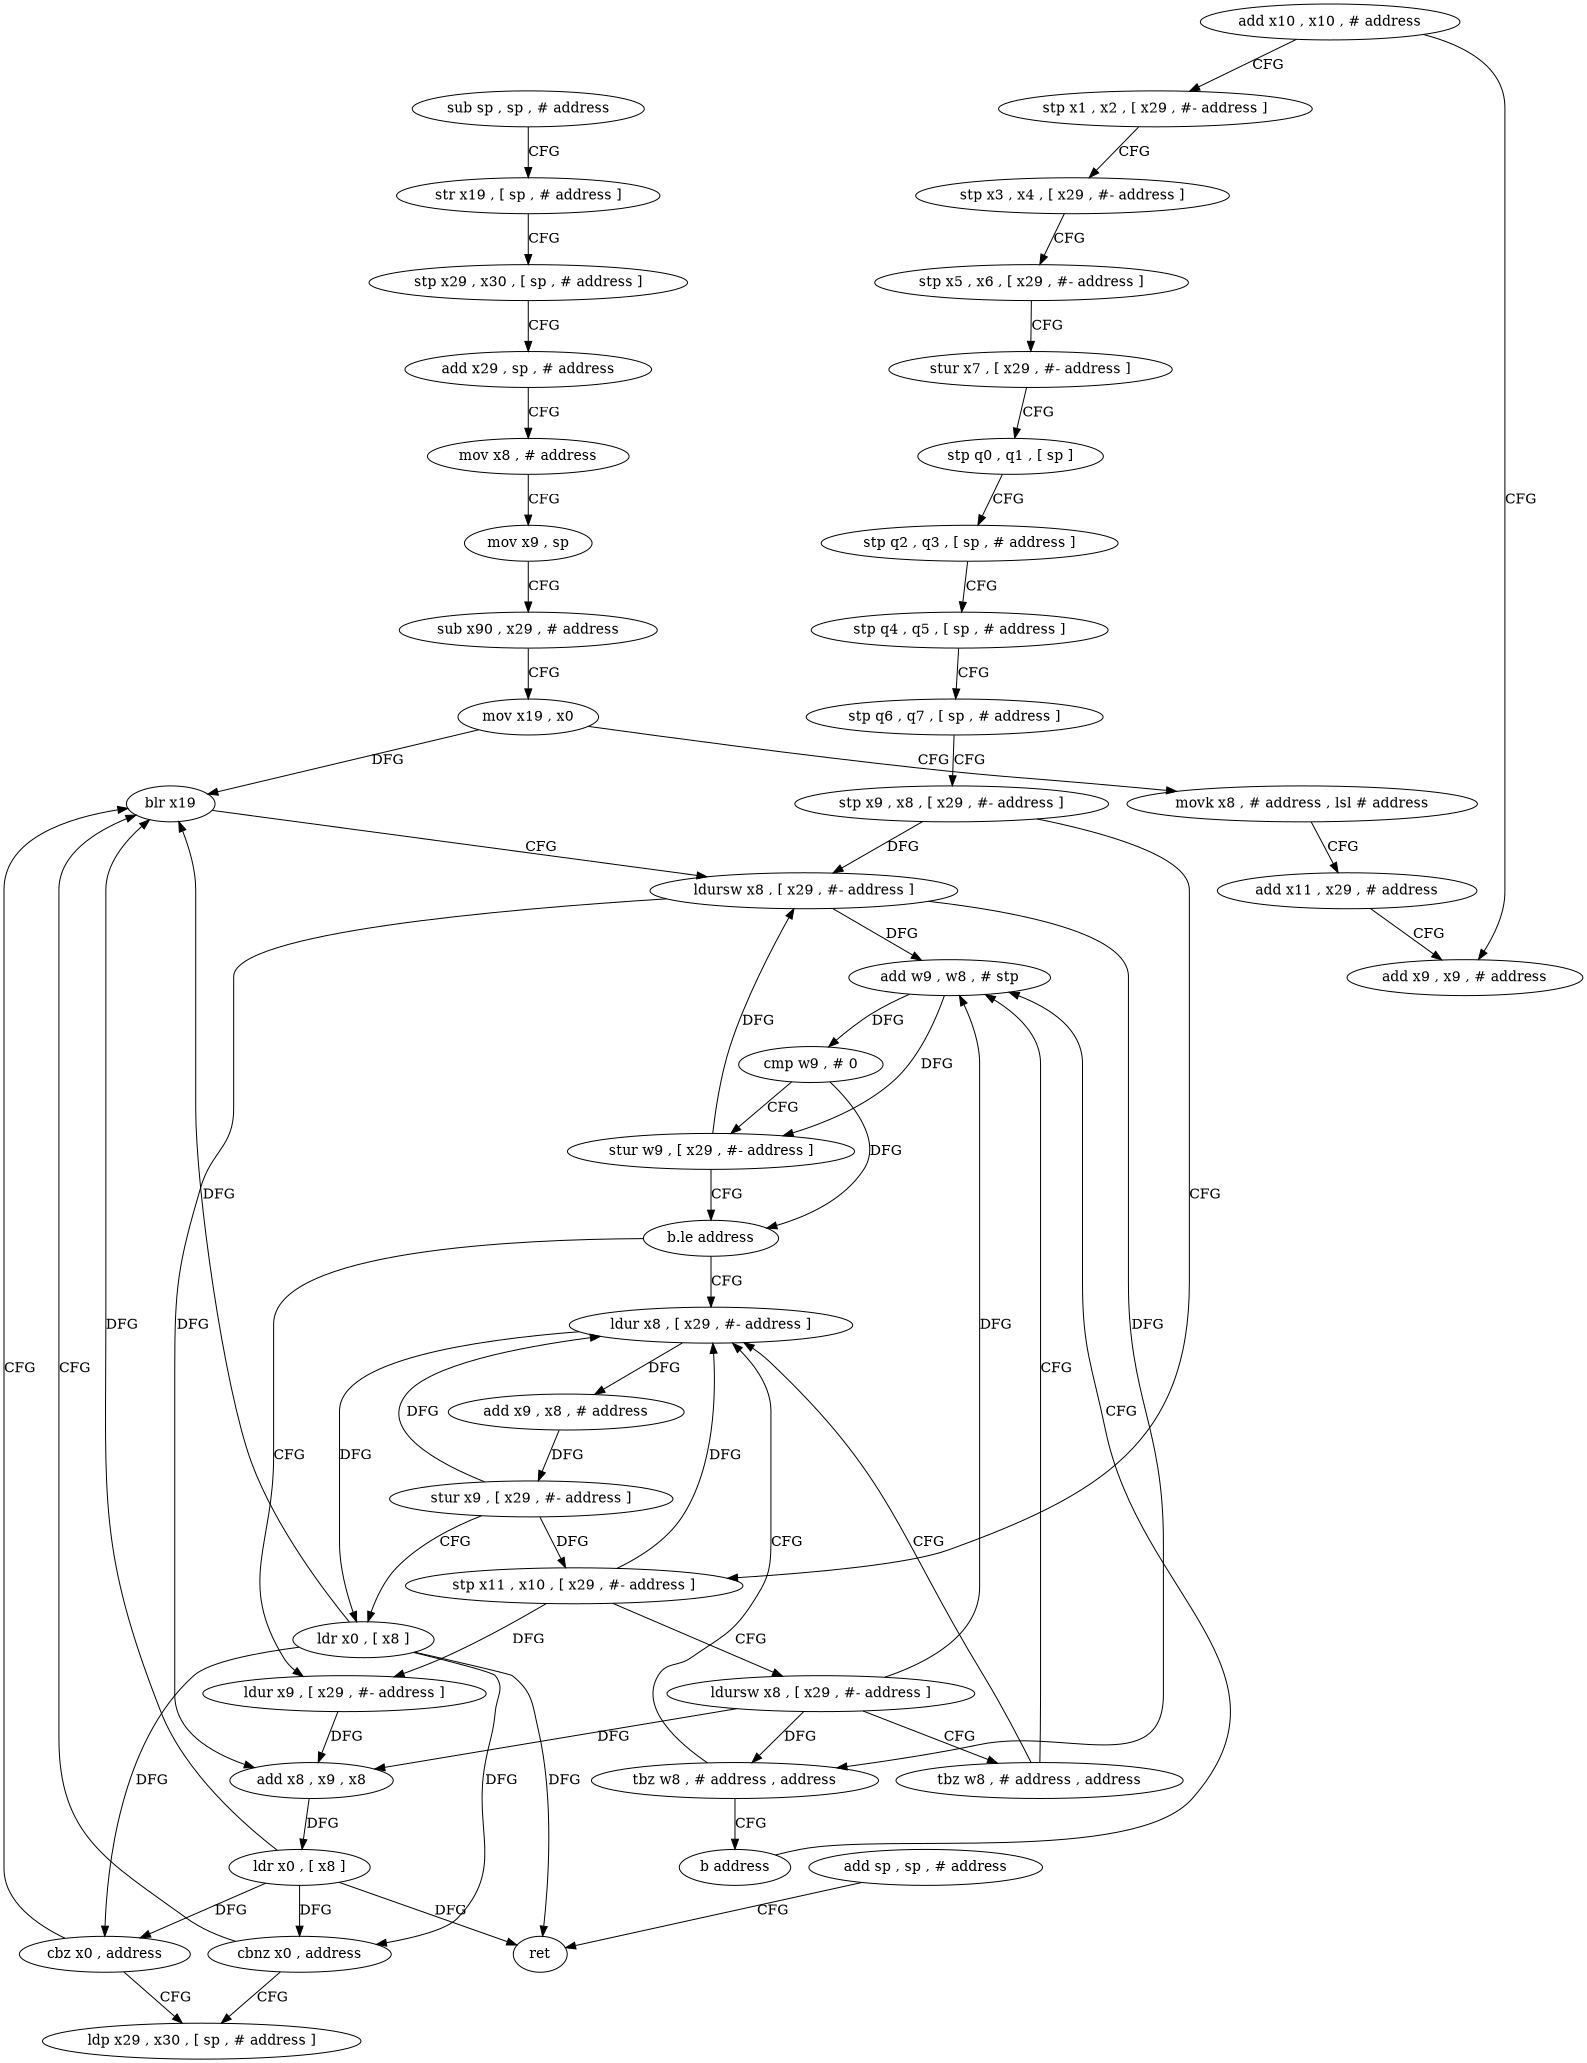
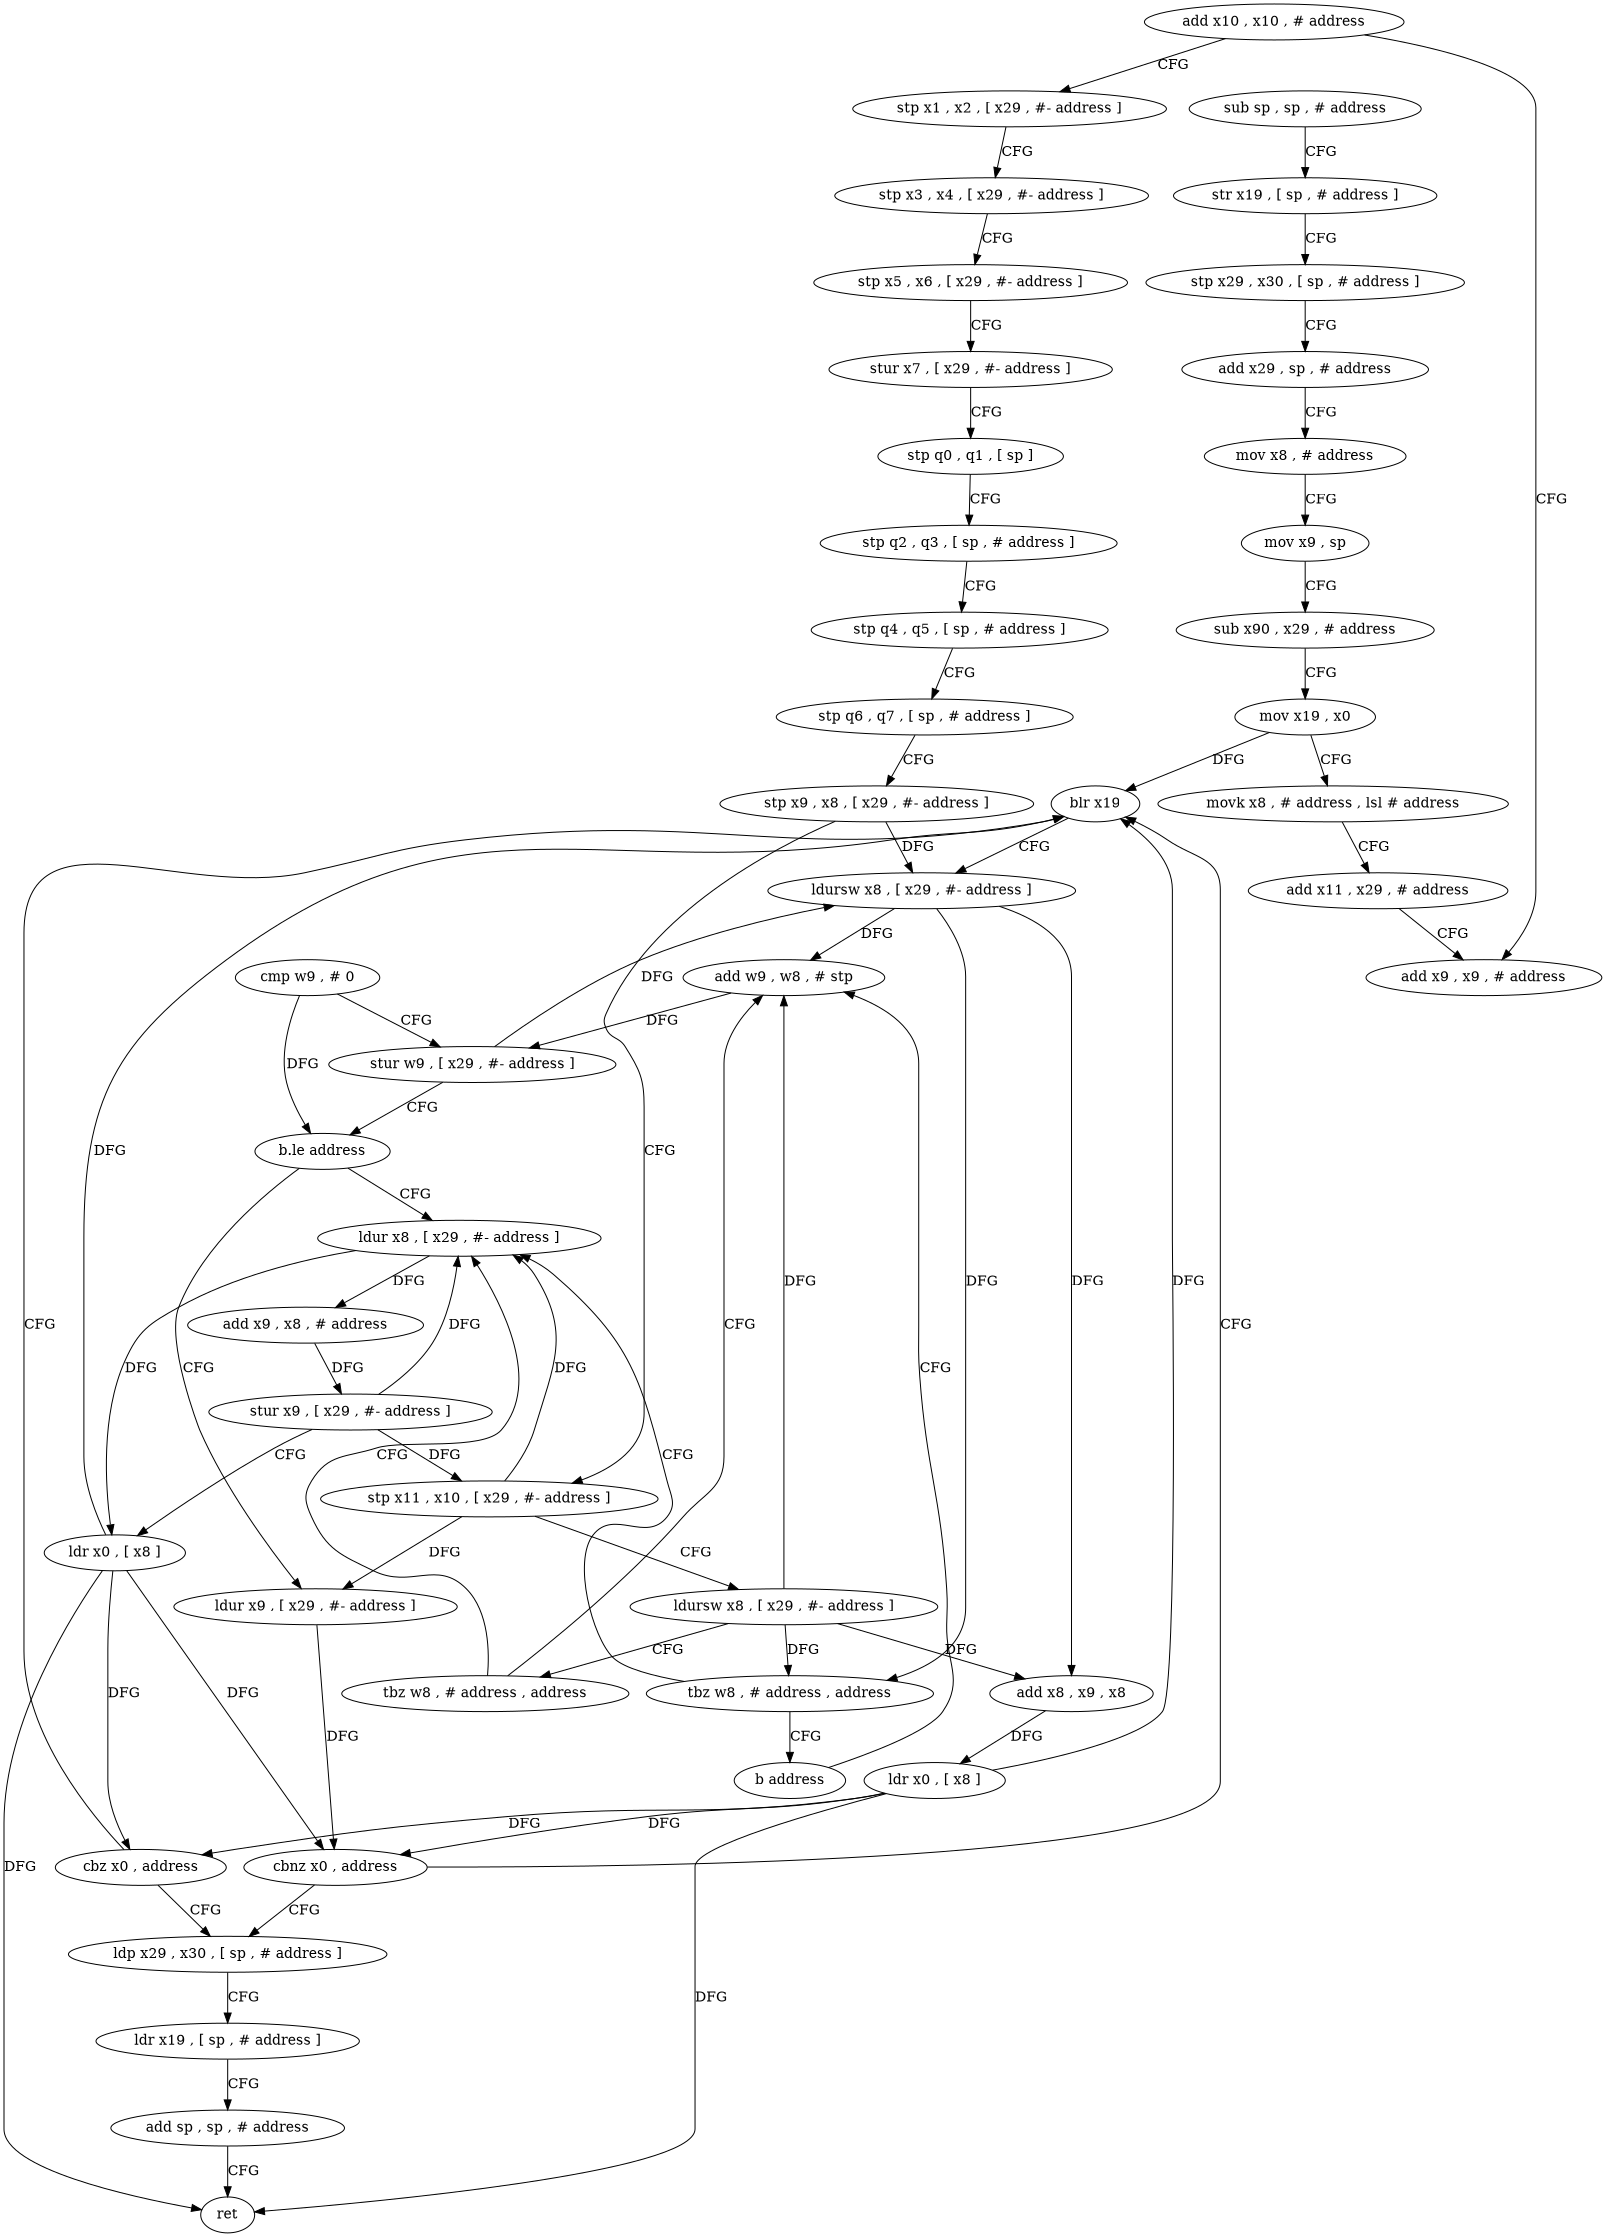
(871, 1014) -> none
(330, 1732) -> (325, 1732)
none -> (228, 2041)
